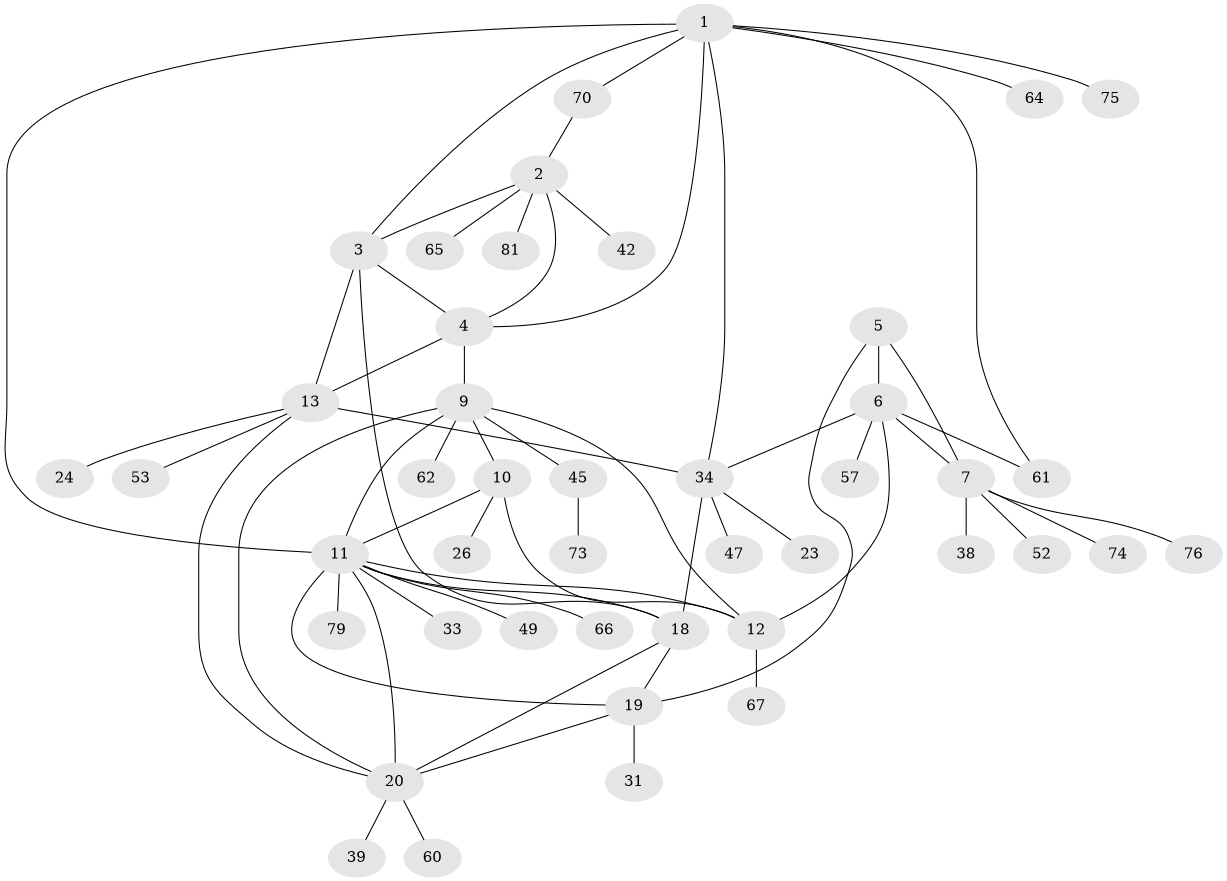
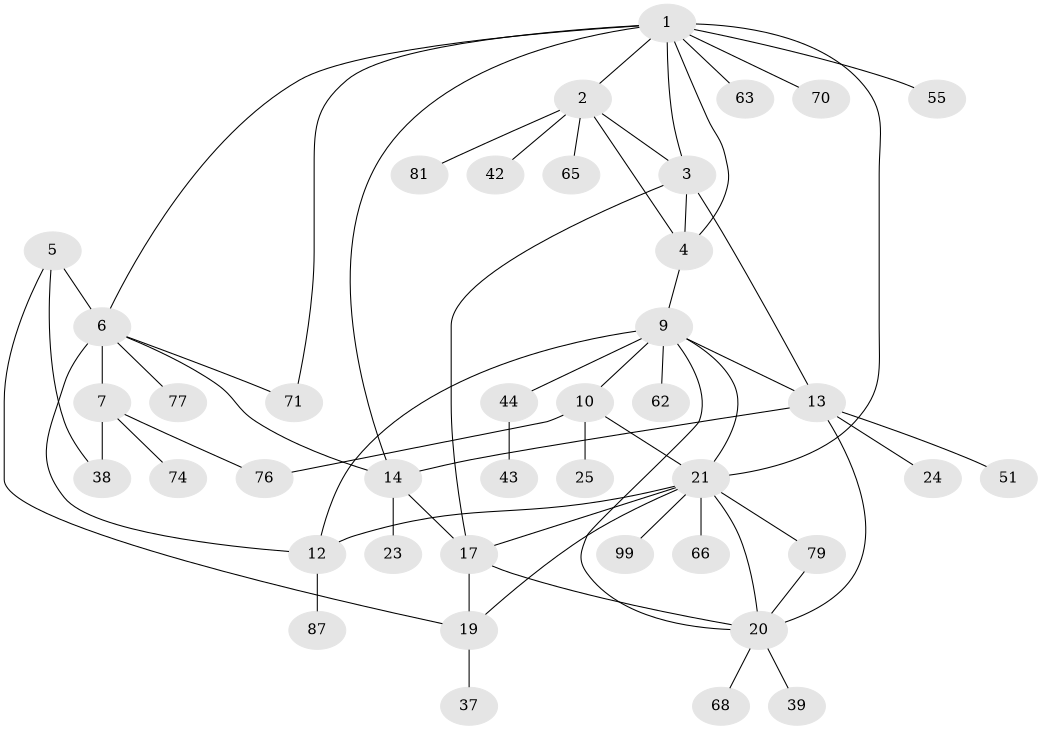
none -> (320, 71)
(1035, 99) -> (745, 99)
(1111, 99) -> (937, 99)
(561, 137) -> (625, 61)
(387, 365) -> (741, 365)
(927, 401) -> (53, 370)
(141, 479) -> (1009, 479)
(578, 479) -> (509, 403)
(705, 479) -> (393, 479)
(850, 479) -> (178, 403)
(1042, 479) -> (294, 403)
(340, 554) -> (701, 479)
(462, 554) -> (585, 479)
(578, 554) -> (509, 479)
(734, 554) -> none
(1042, 554) -> none
(636, 602) -> (428, 445)
(453, 630) -> none
(529, 630) -> (625, 554)
(680, 630) -> (469, 554)
(756, 706) -> (317, 630)
(514, 744) -> (788, 592)
(634, 782) -> (469, 706)
(433, 858) -> (721, 706)
